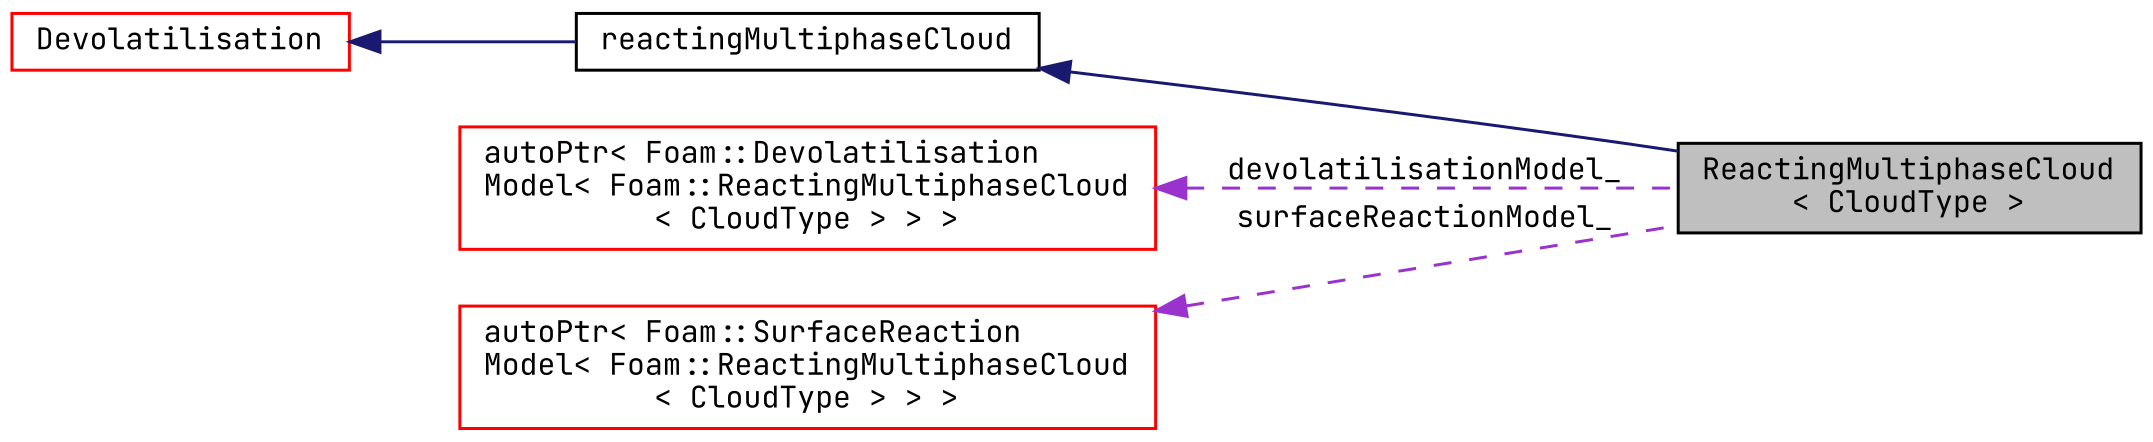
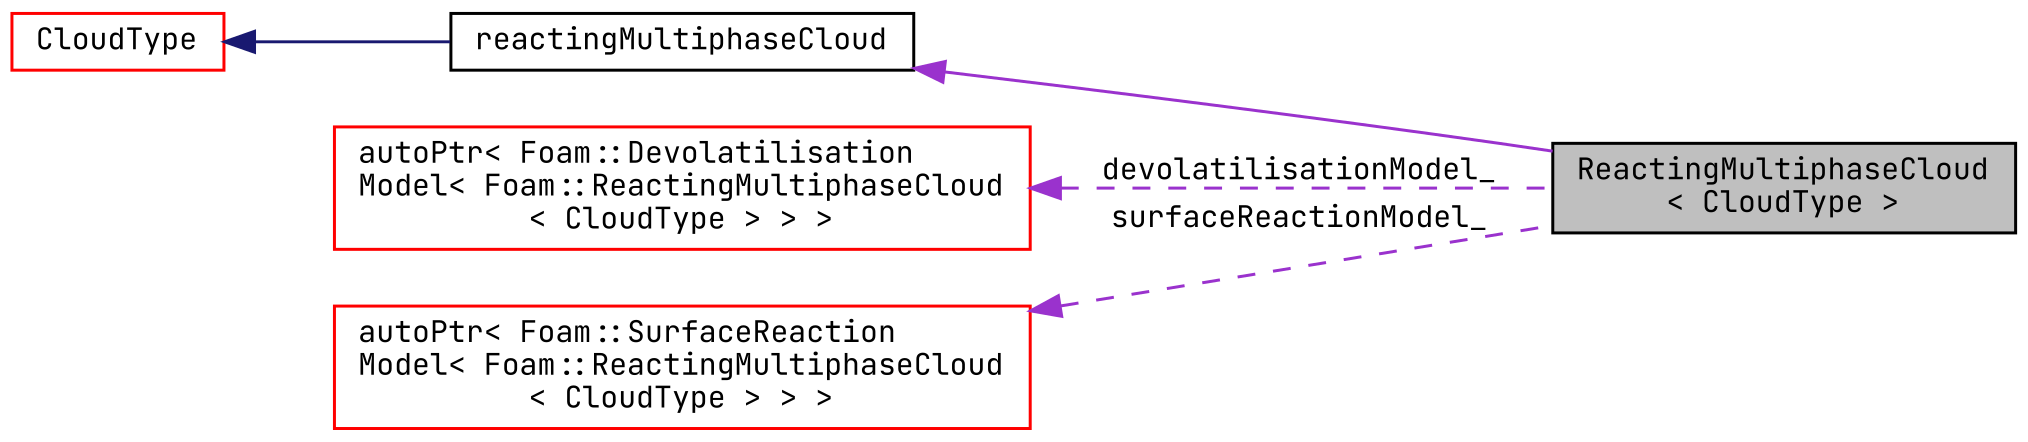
(181, 42) -> (118, 42)
(1374, 110) -> (1249, 110)
